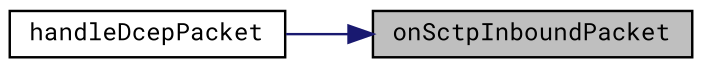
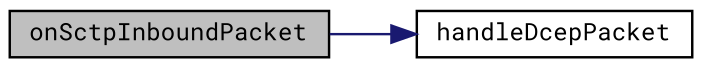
(317, 34) -> (361, 34)
